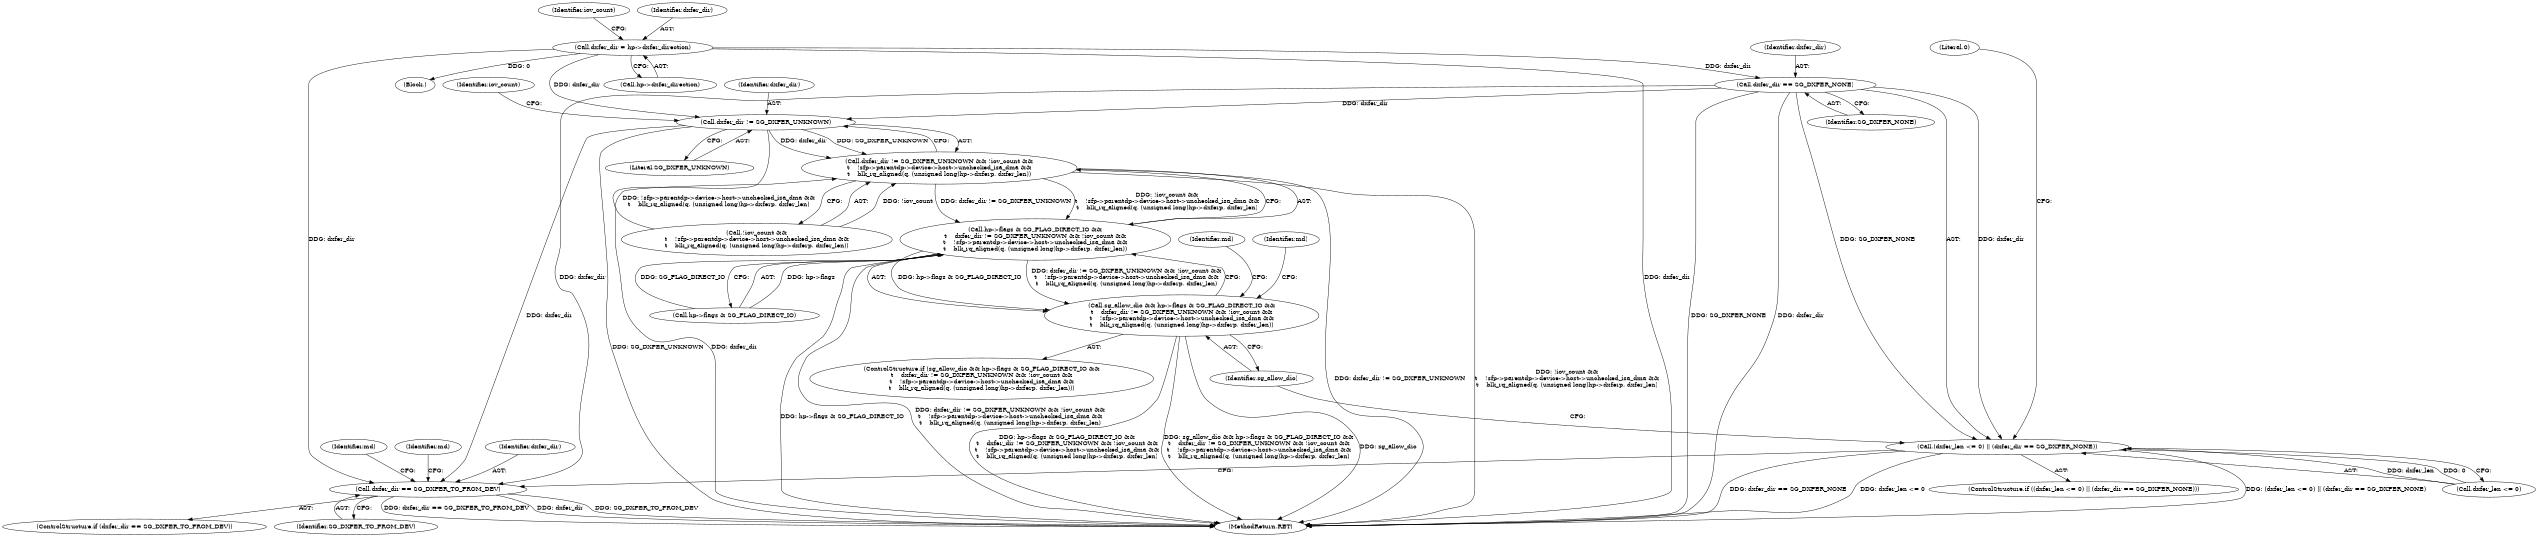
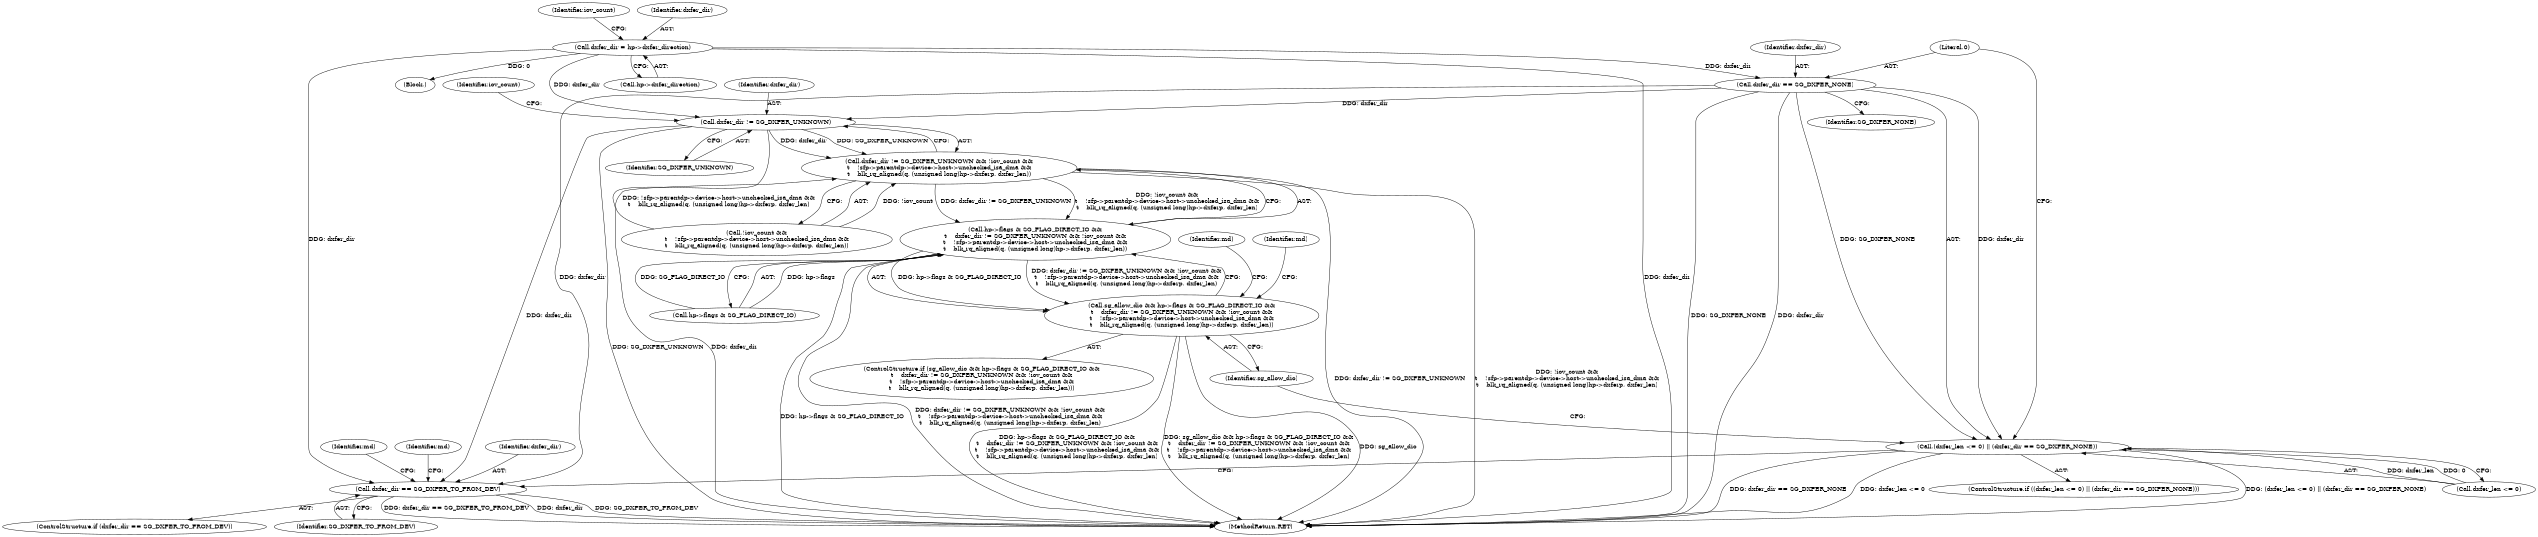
(1827, 107) -> (1882, 65)
(680, 168) -> (680, 168)
